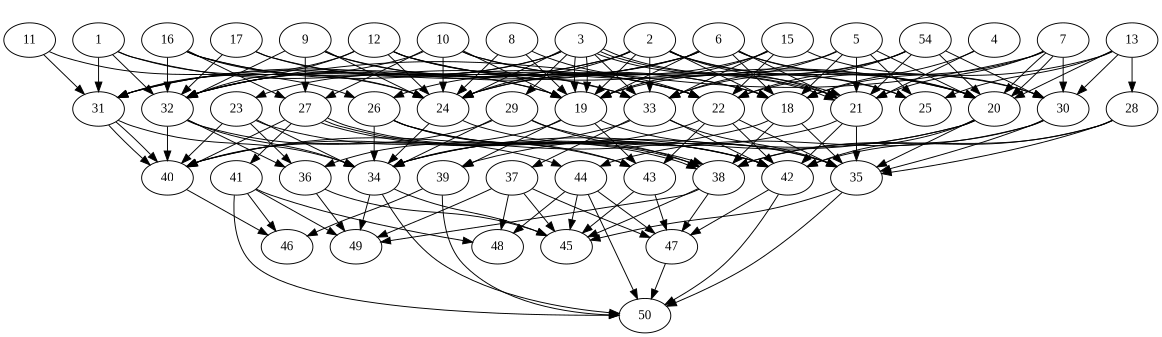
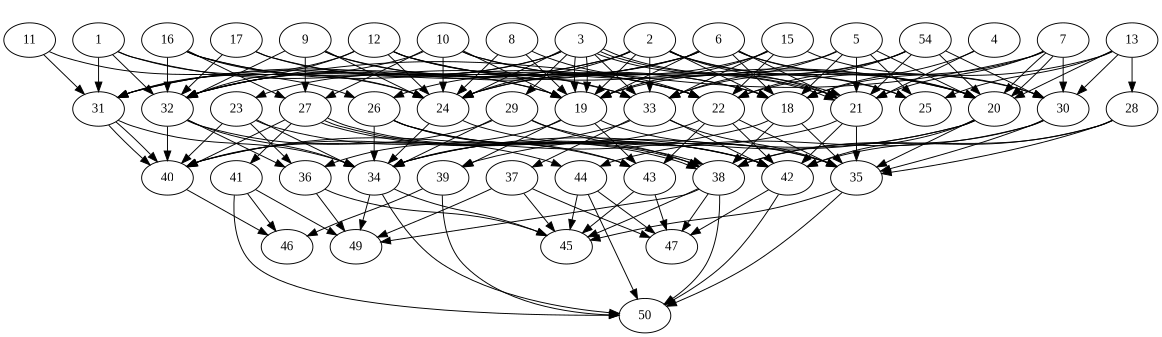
(498, 247) -> none
(660, 277) -> (711, 254)
